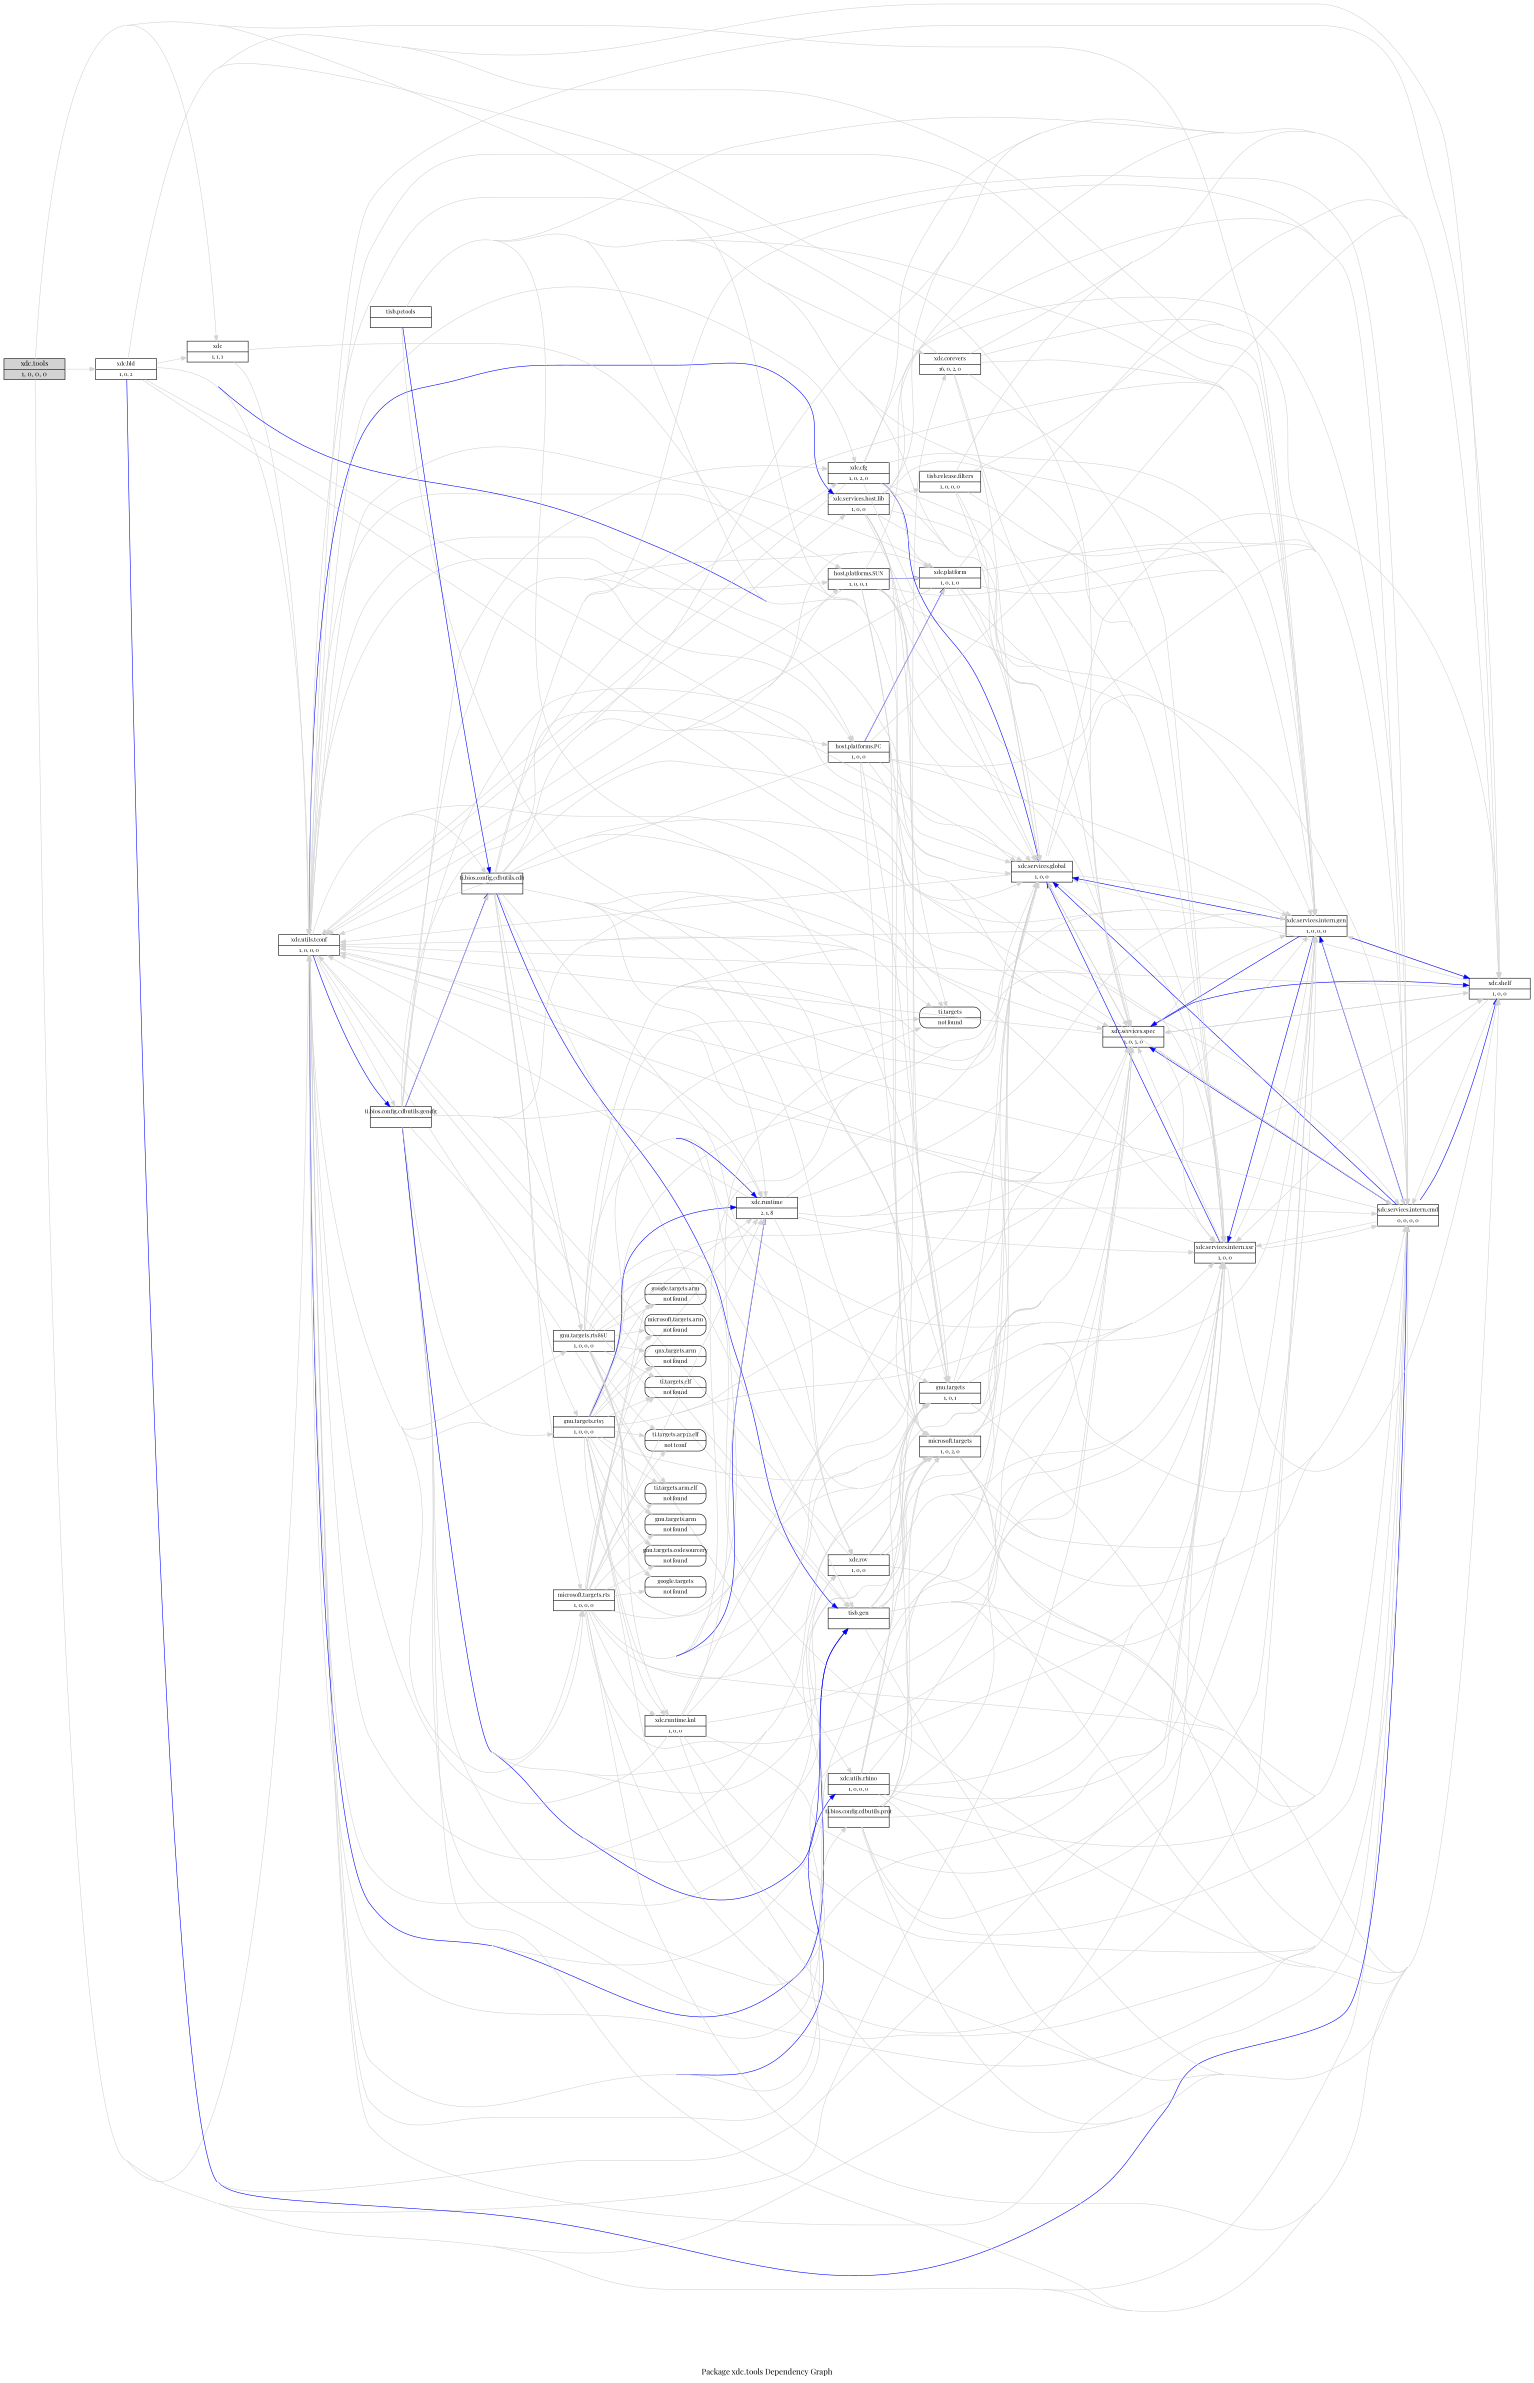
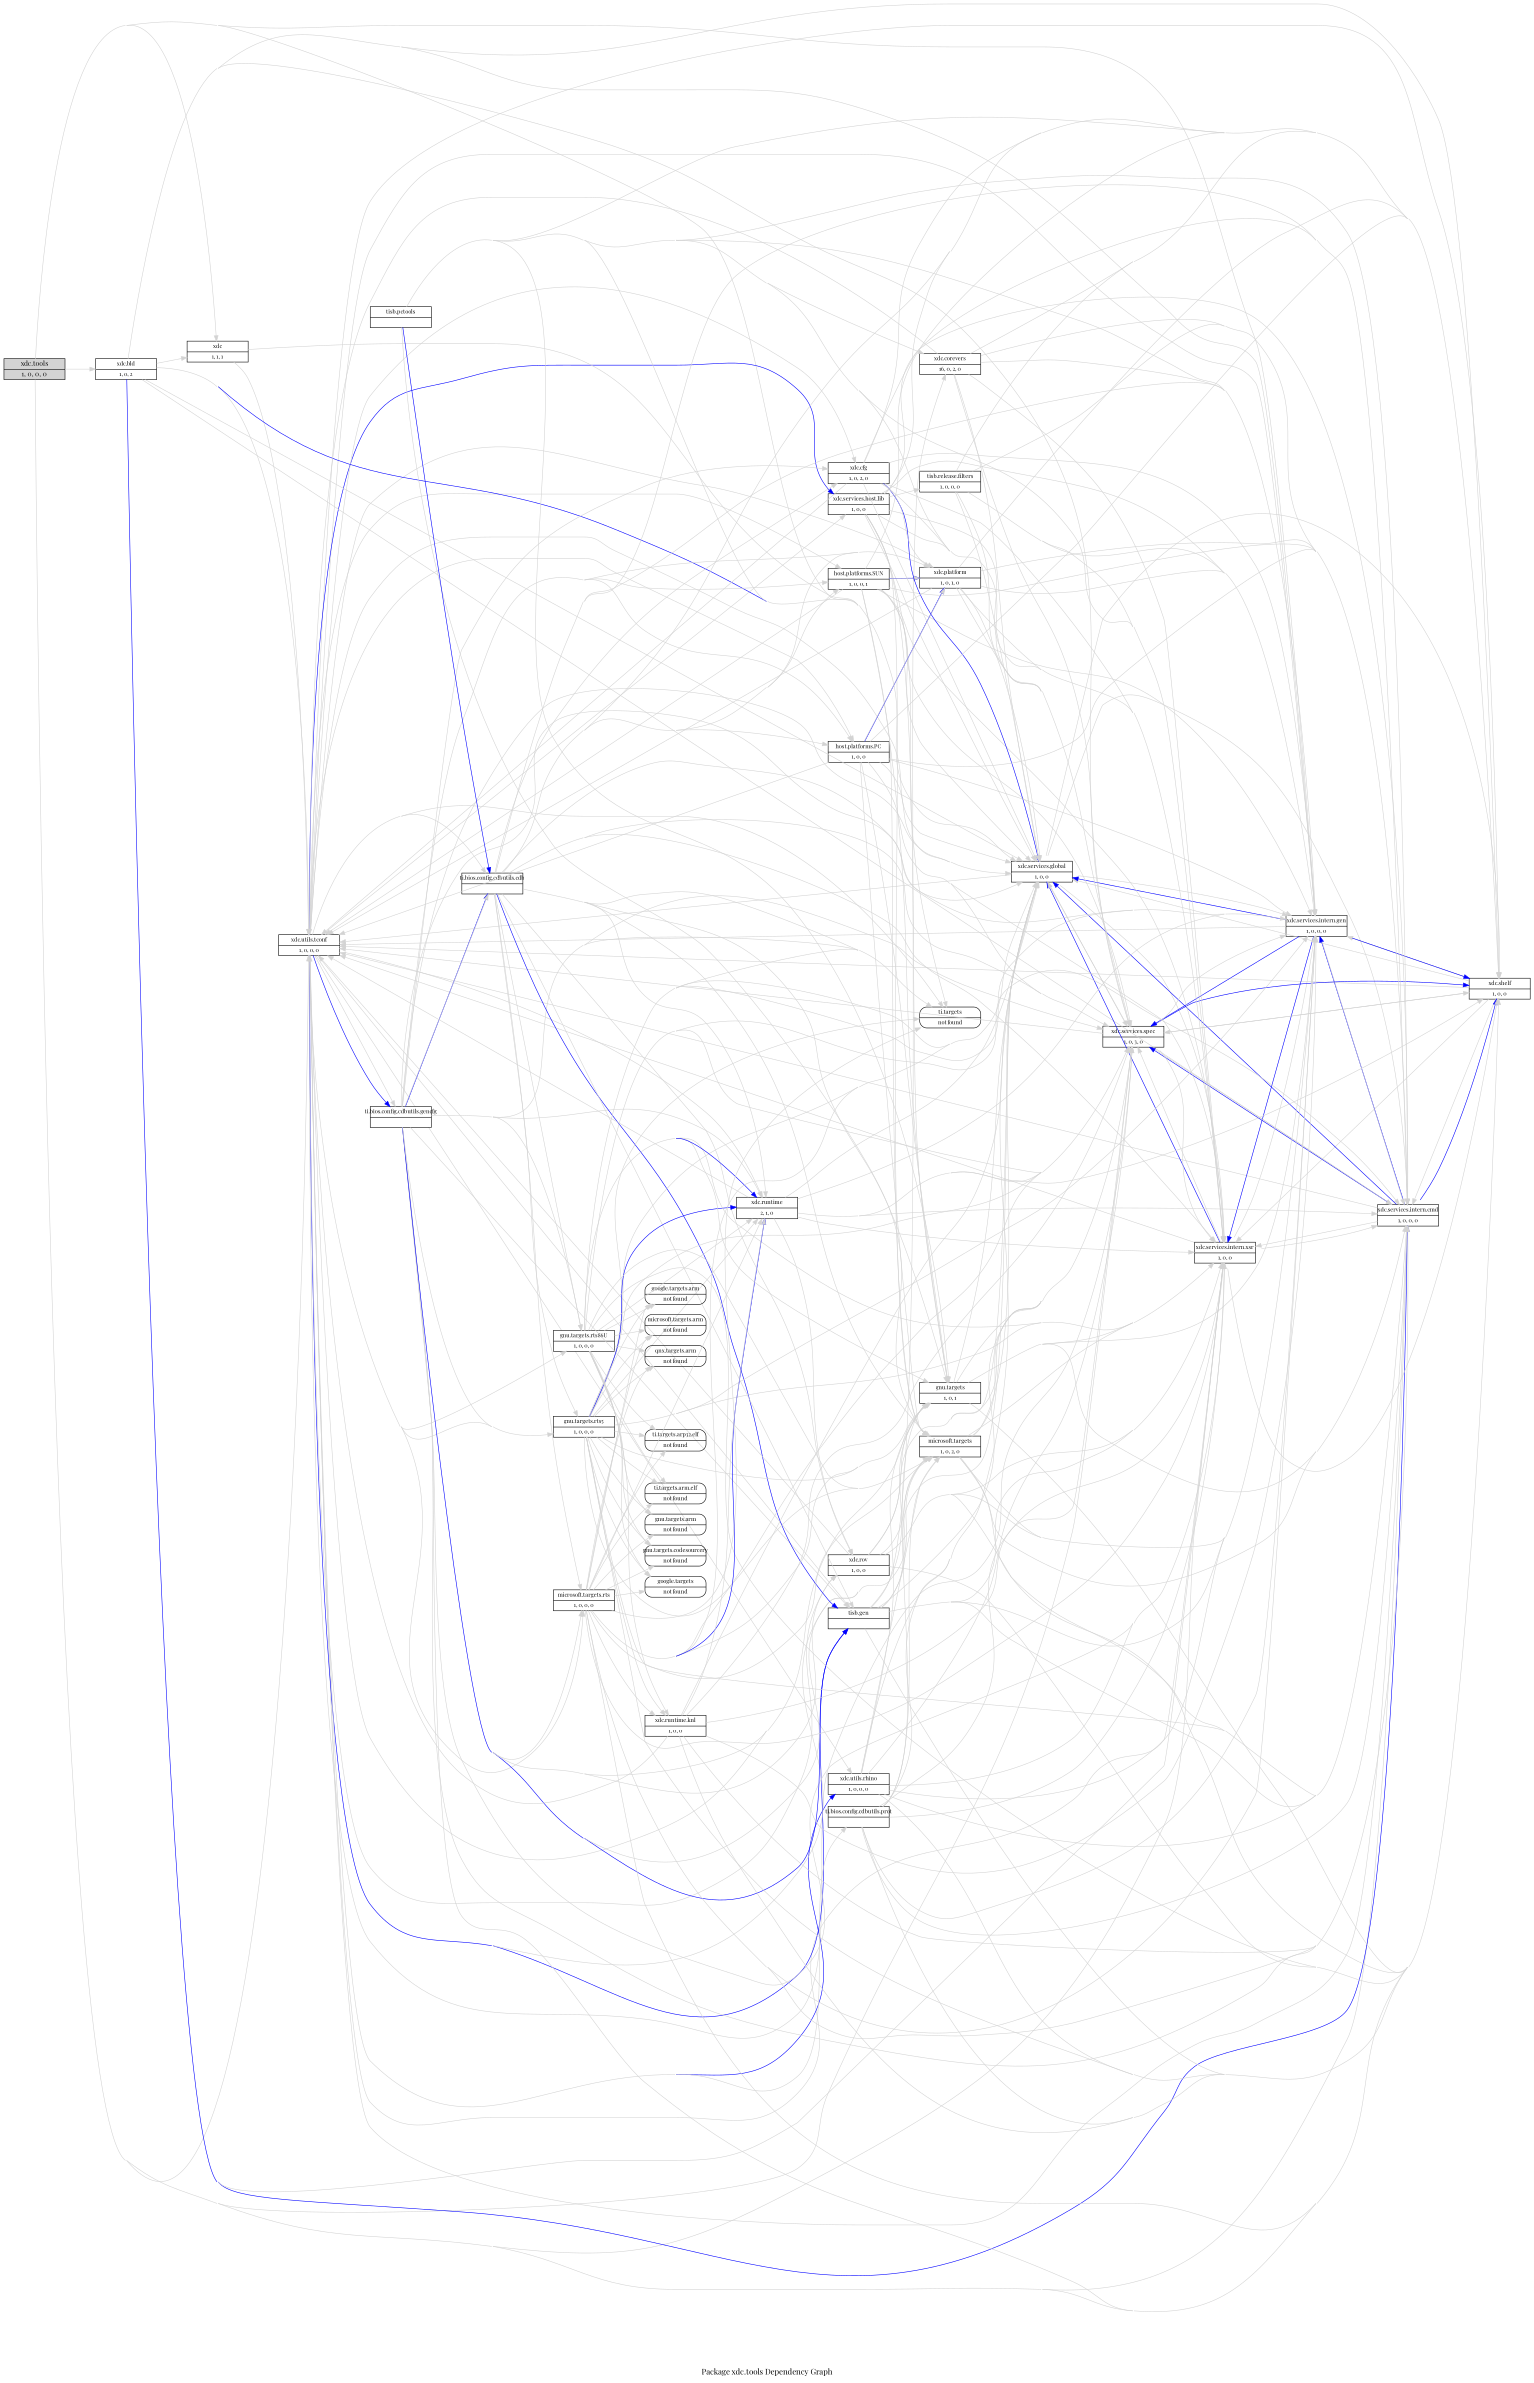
(767, 1213) -> (767, 1213)
(1408, 1220) -> (1408, 1220)
(676, 1387) -> none
(676, 1445) -> (676, 1445)
